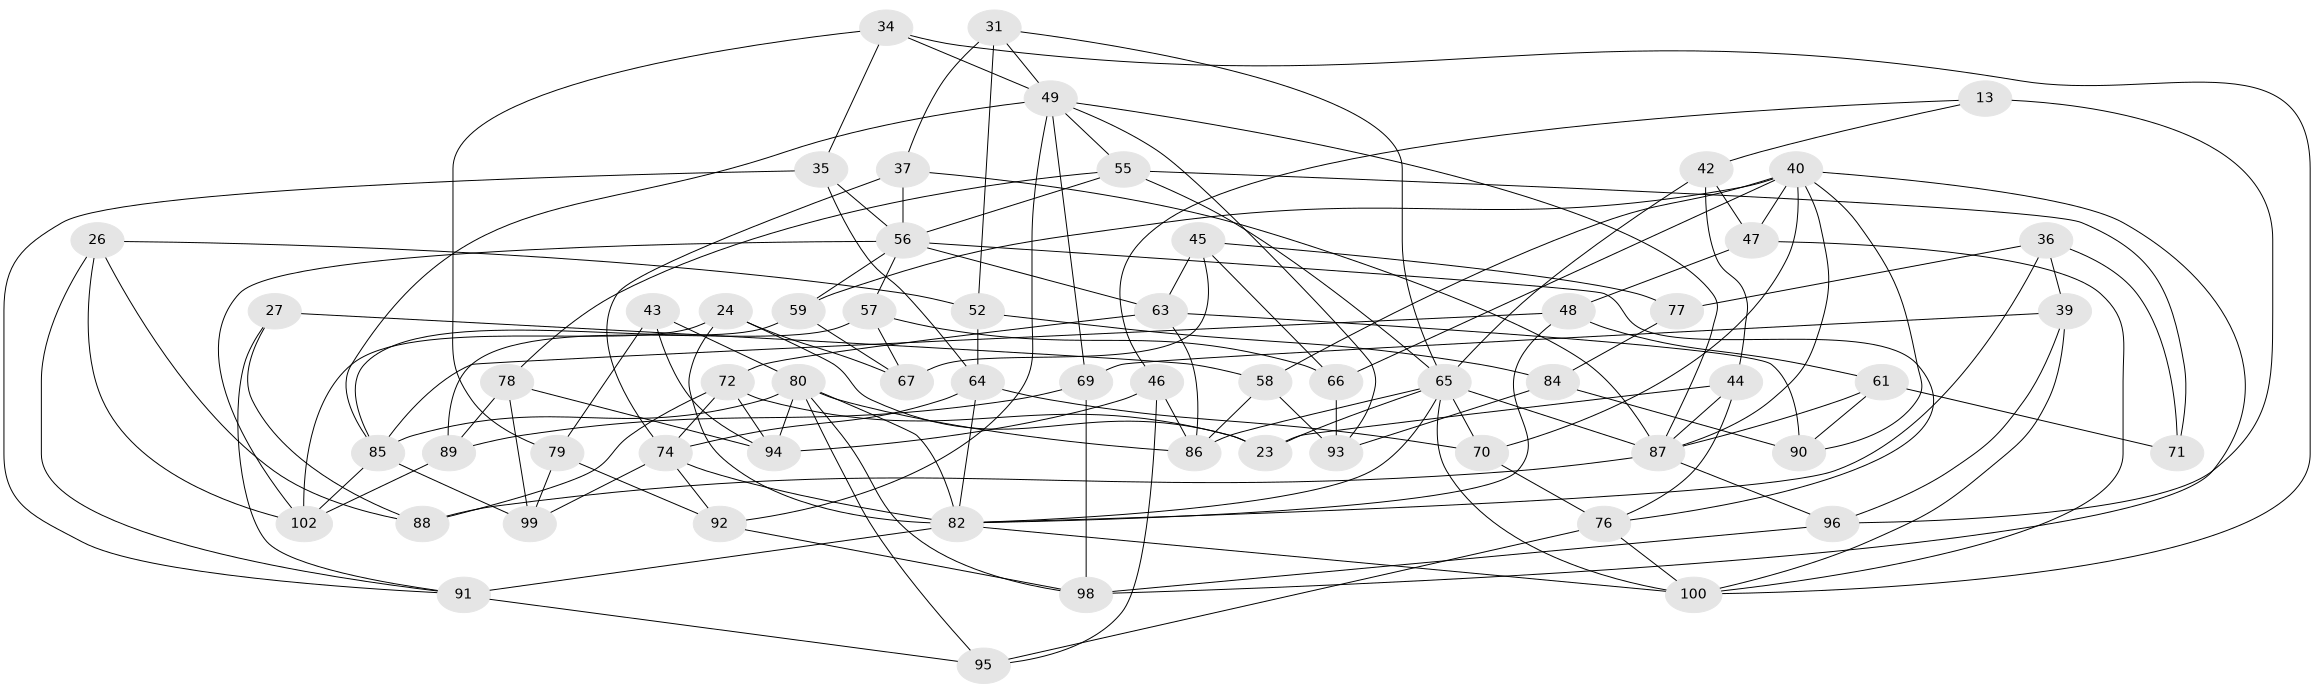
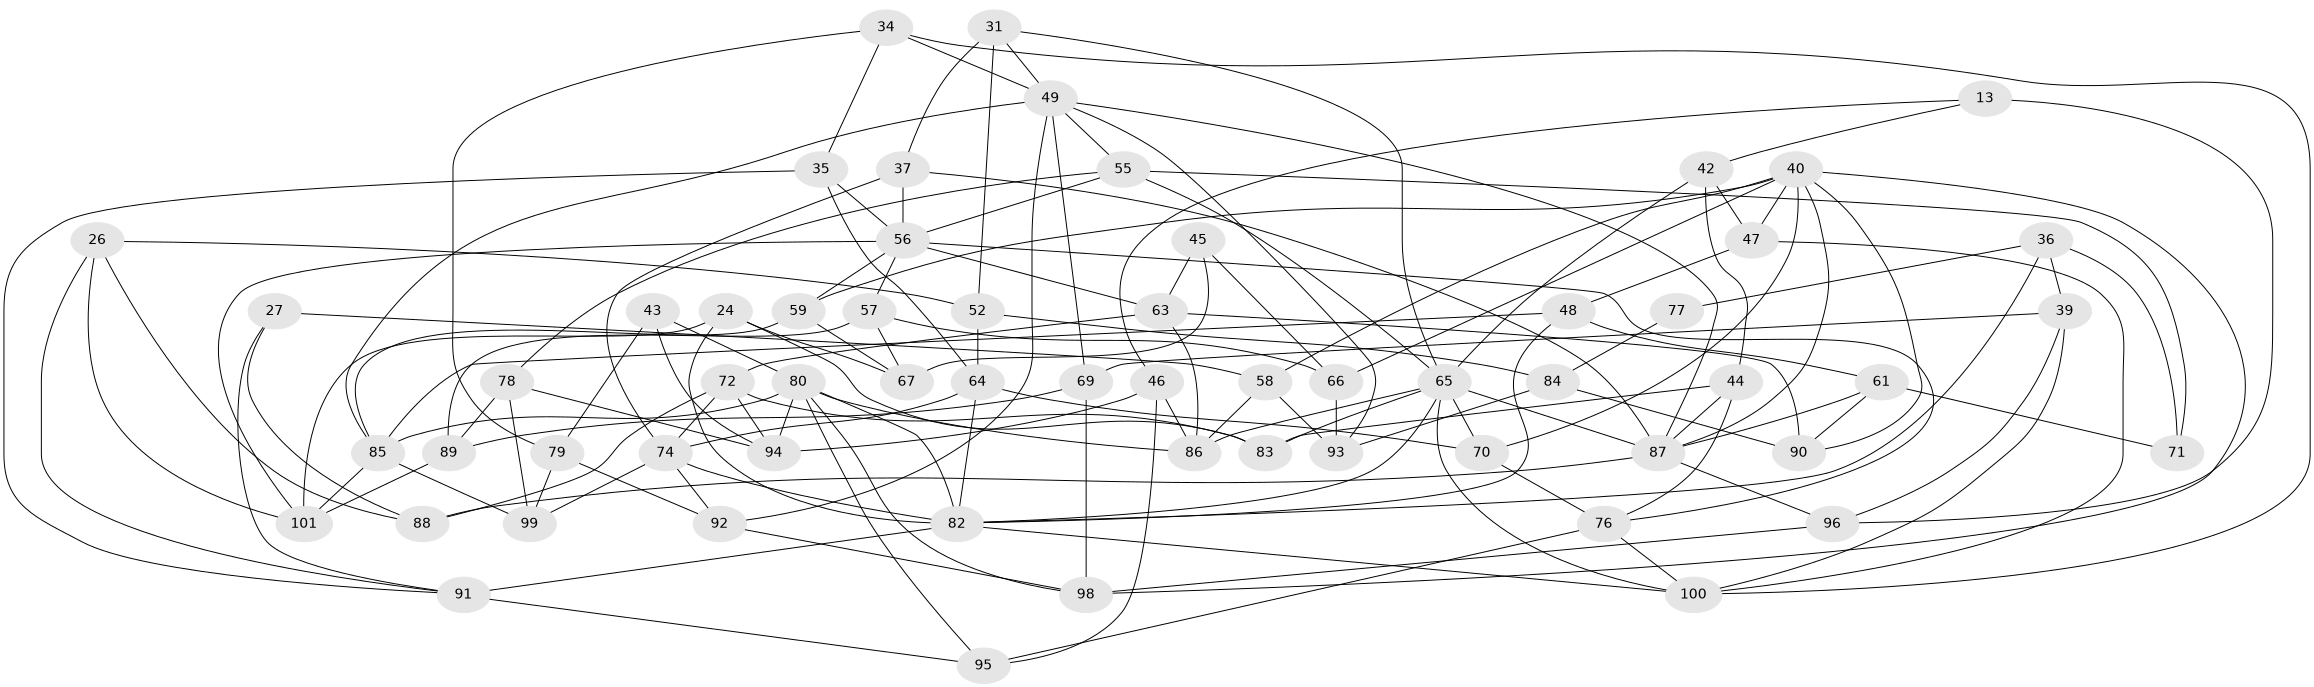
(1442, 265) -> none
(1265, 453) -> (1265, 453)
(304, 524) -> (304, 524)
